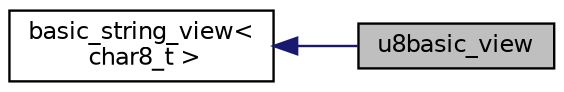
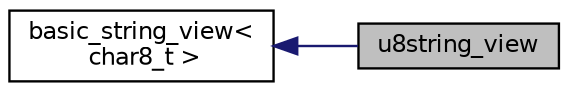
(456, 46) -> (459, 46)
